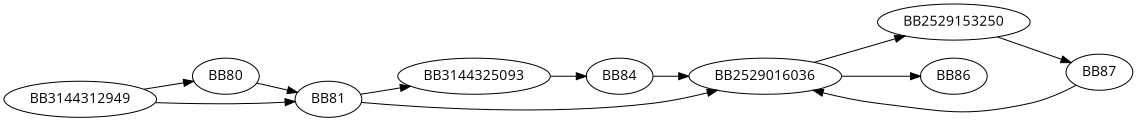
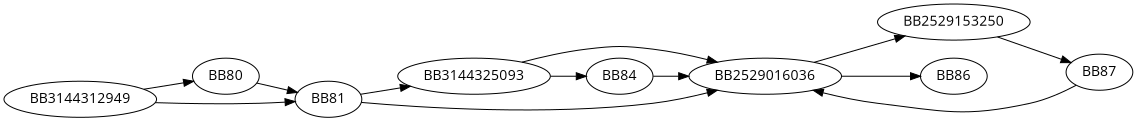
none -> (614, 47)
